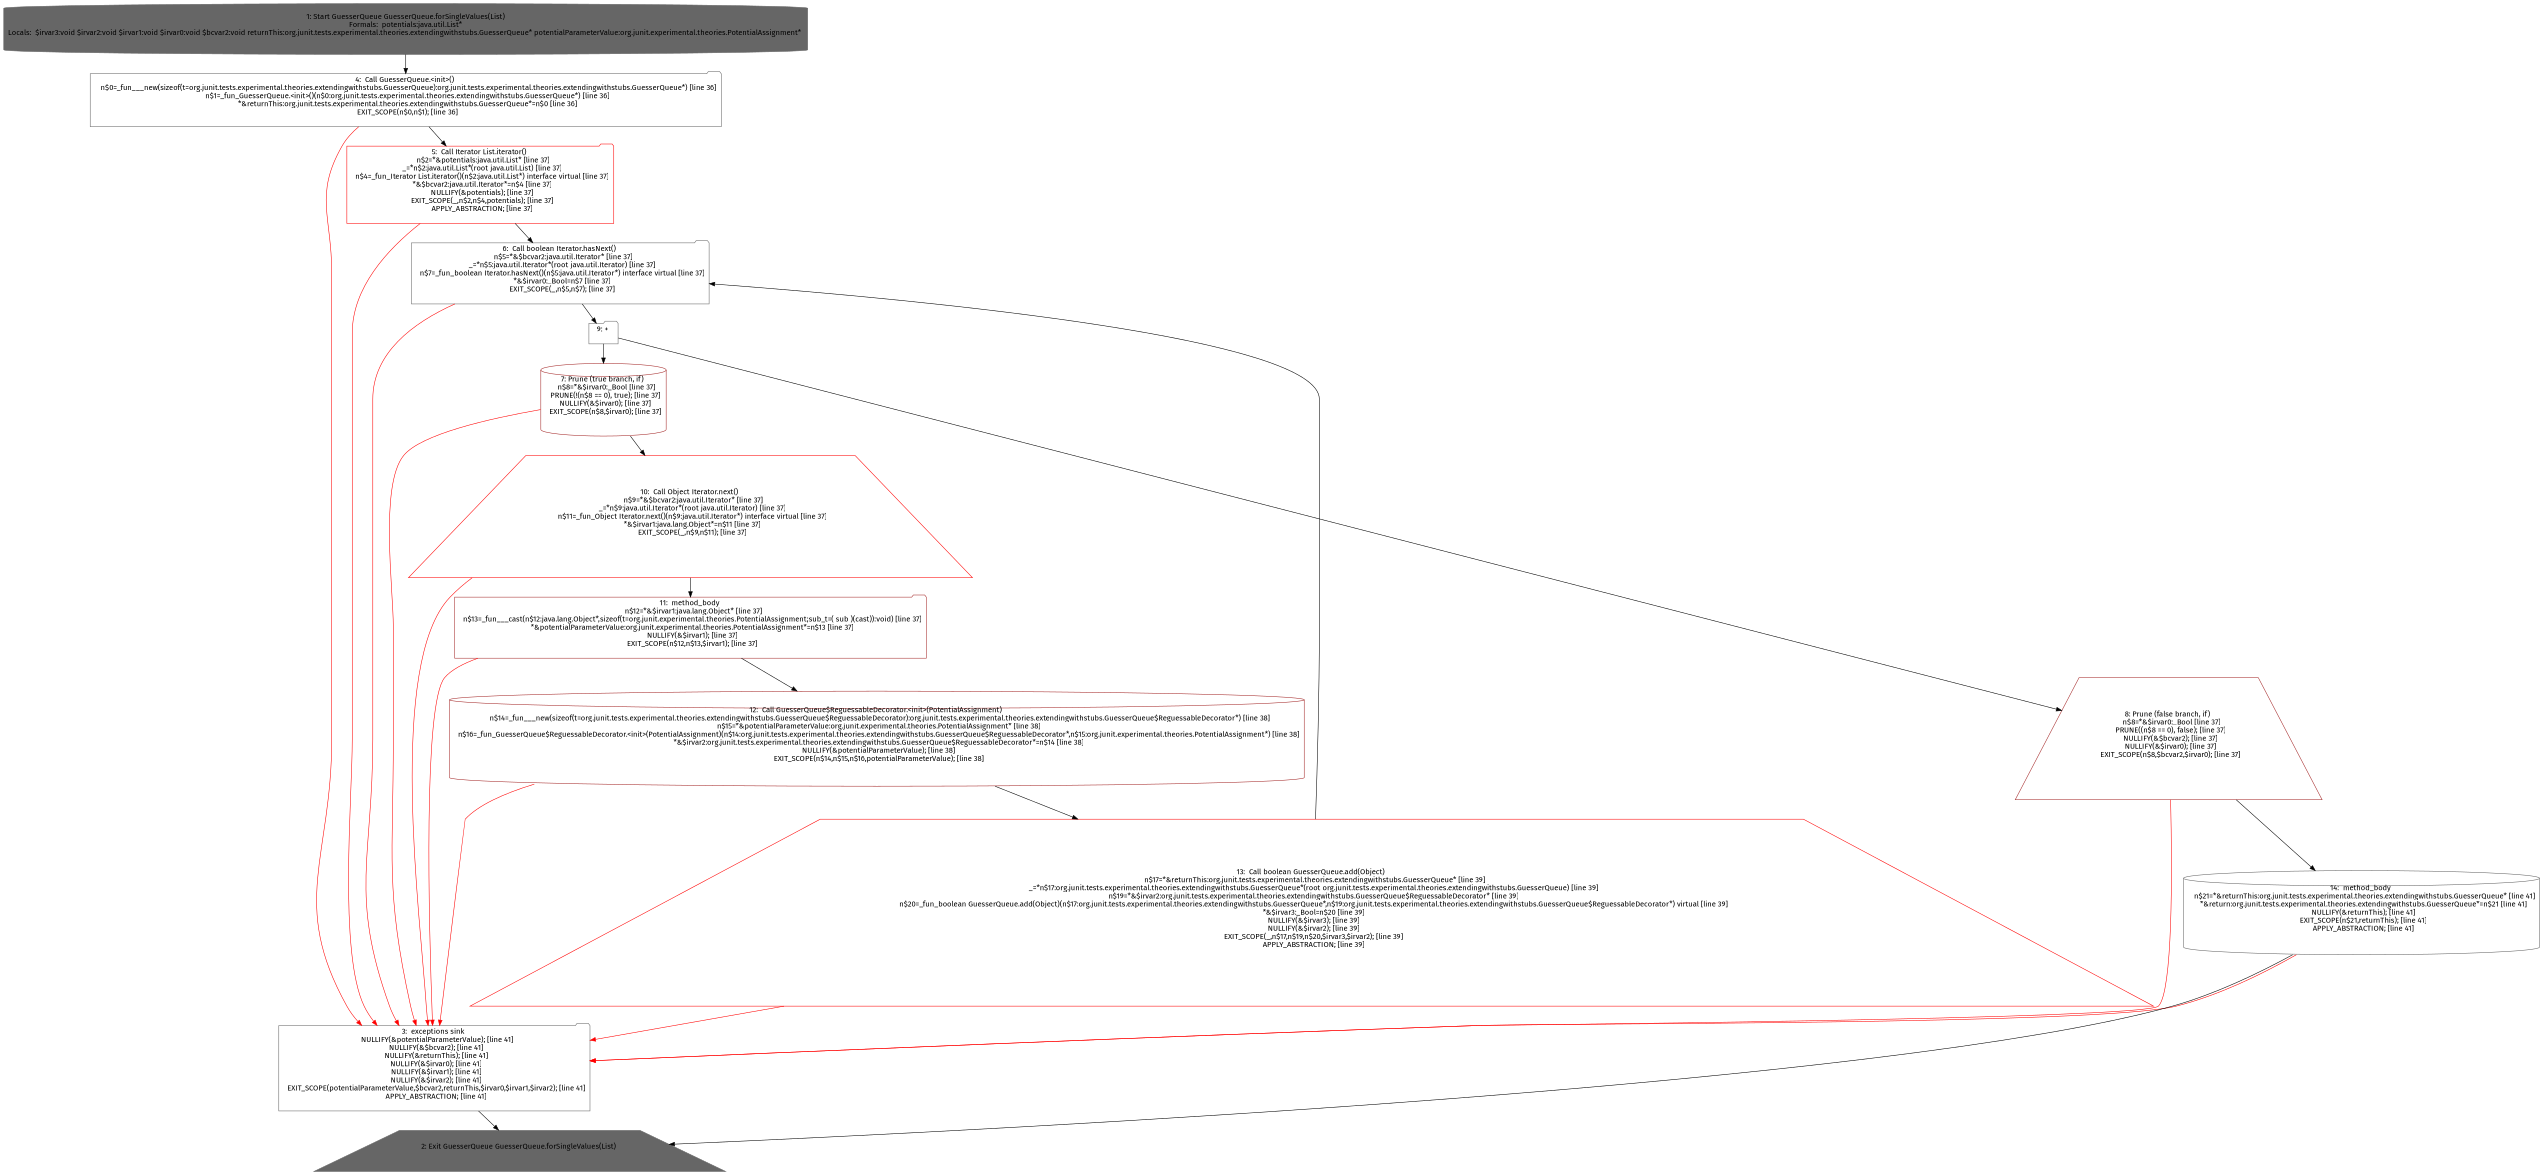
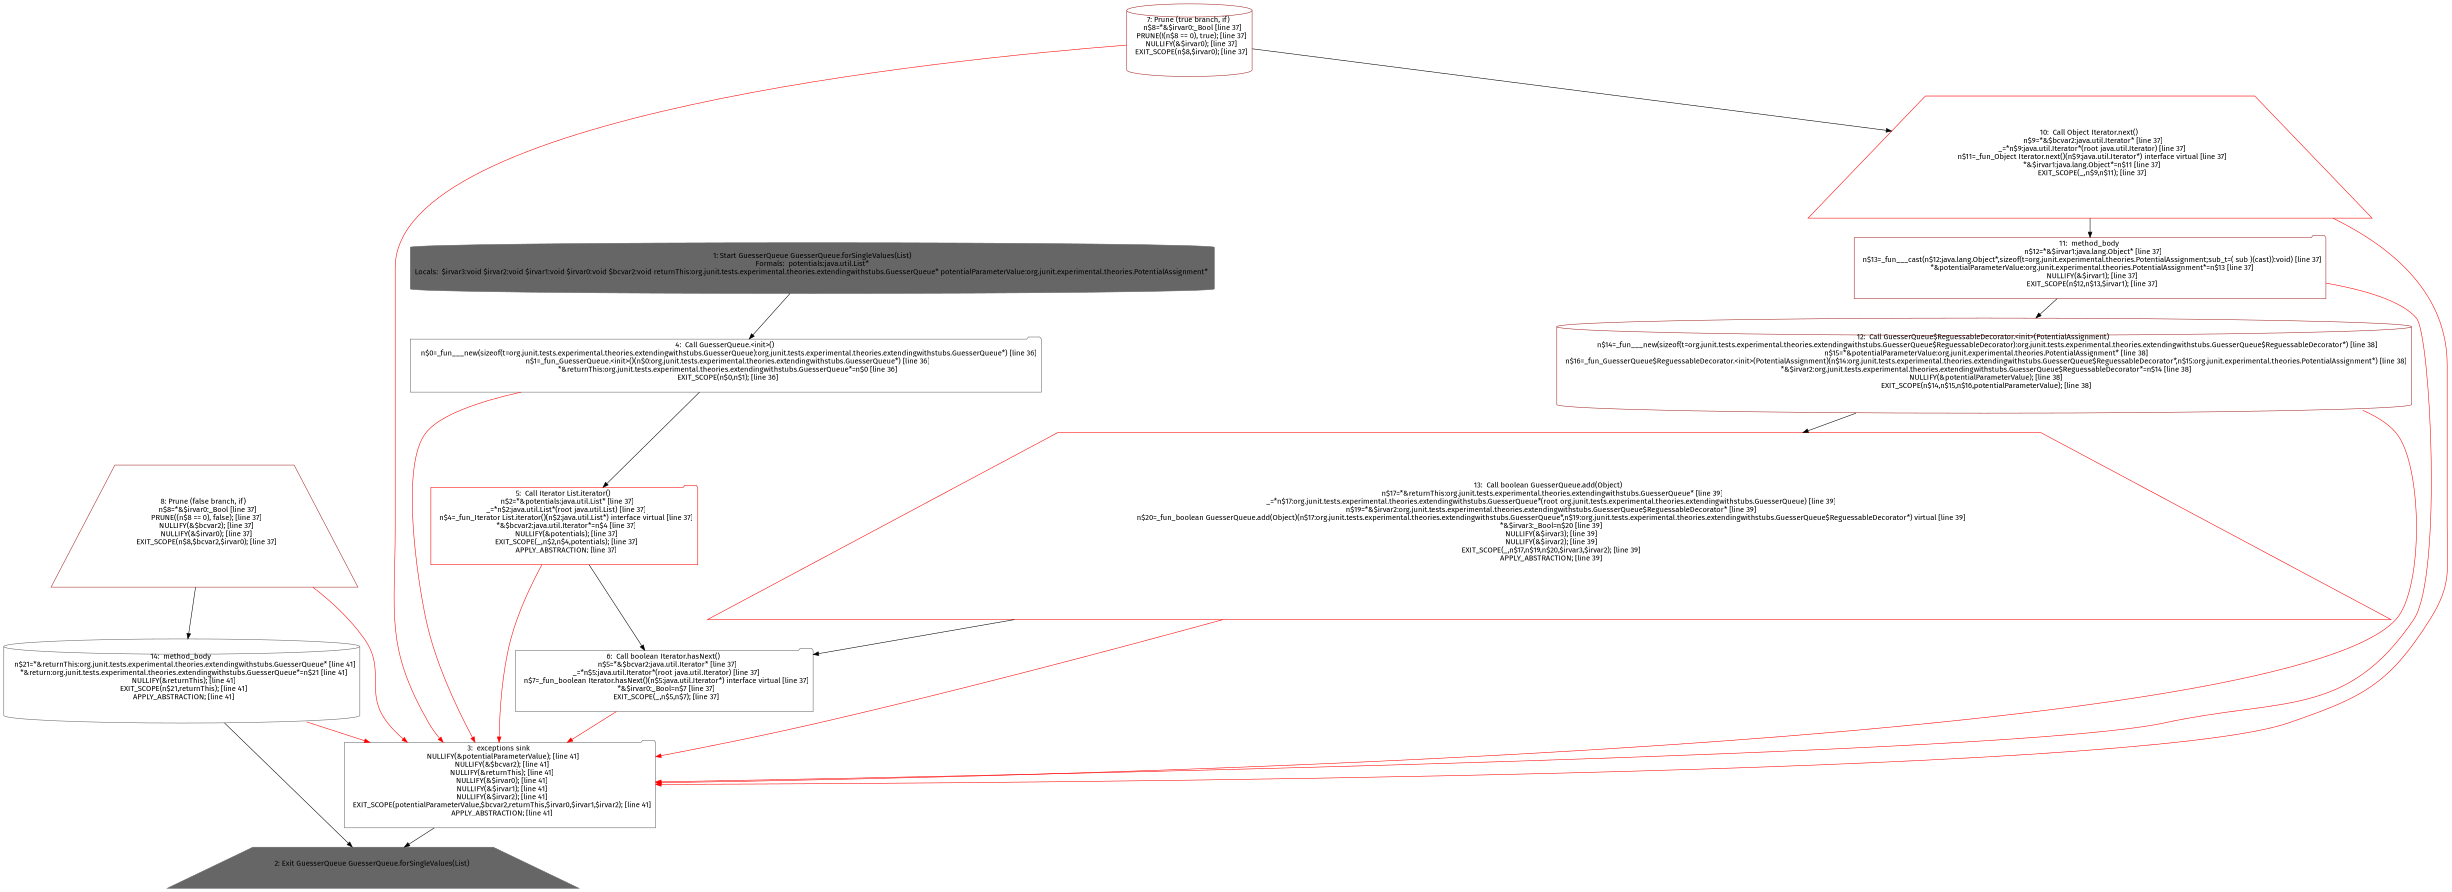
(603, 334) -> none
